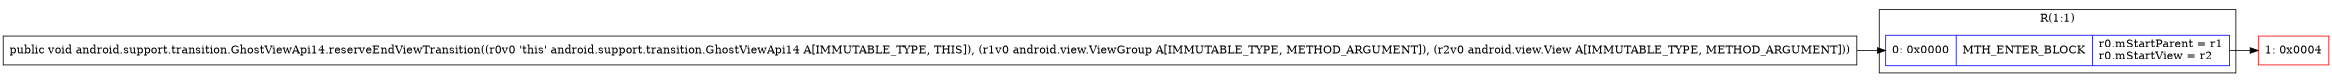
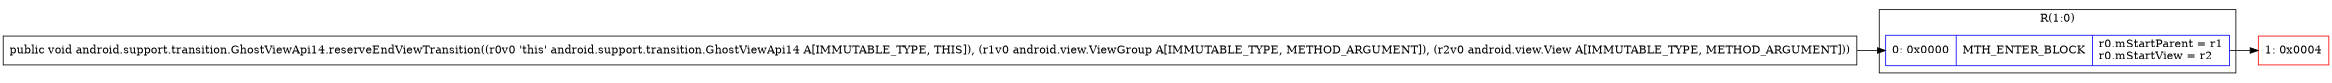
(2058, 19) -> (2058, 19)
